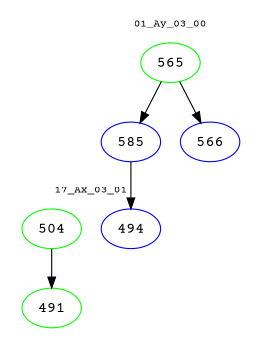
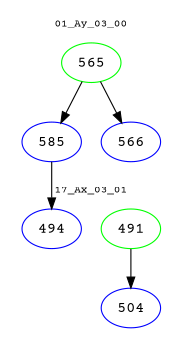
(52, 229) -> (131, 308)
(52, 263) -> (131, 263)
